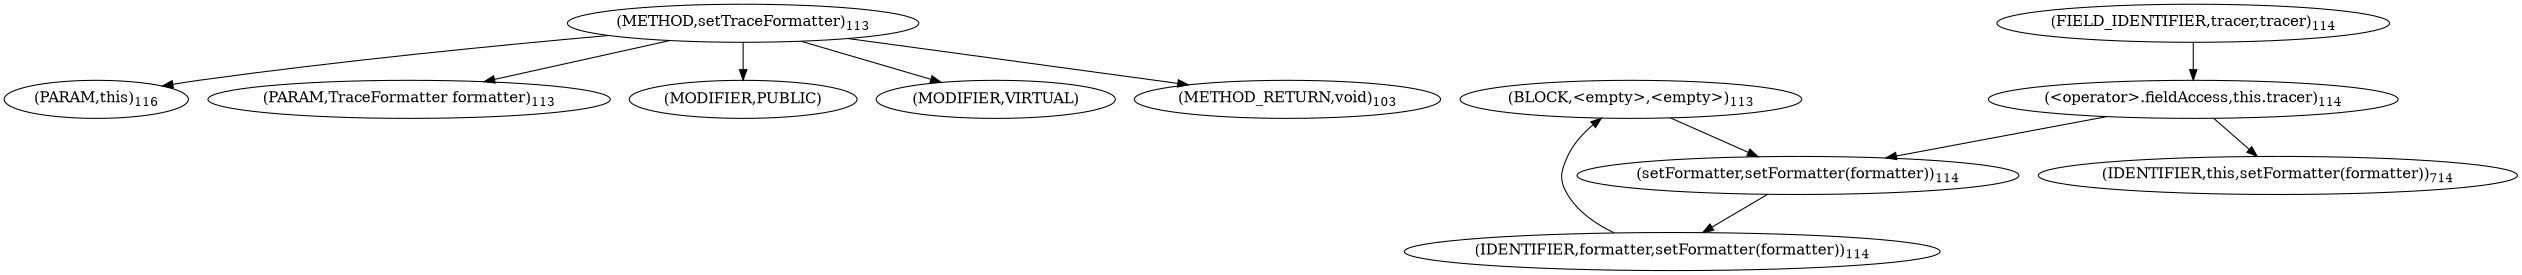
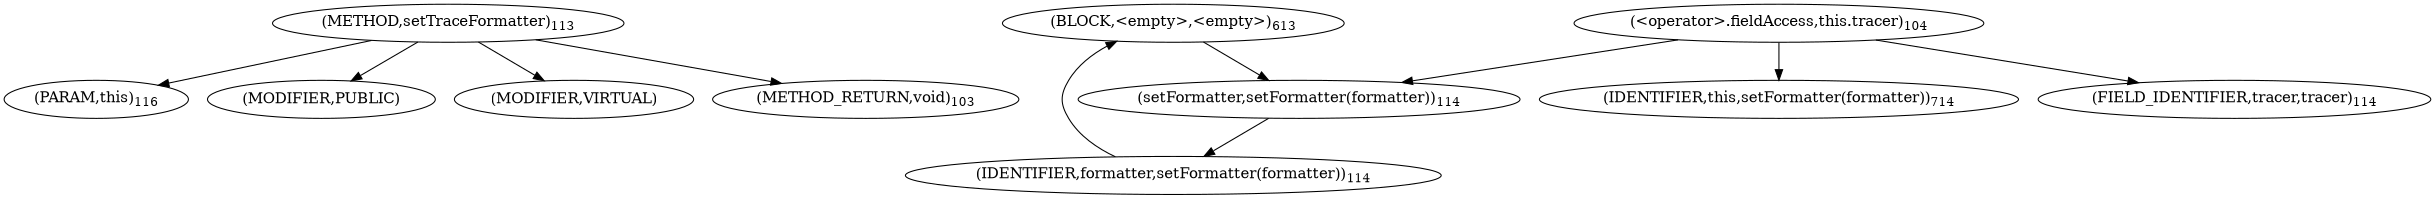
(2193, 56) -> (2002, 61)
(1742, 98) -> (1284, 22)
(2330, 98) -> (1916, 22)
(409, 99) -> none
